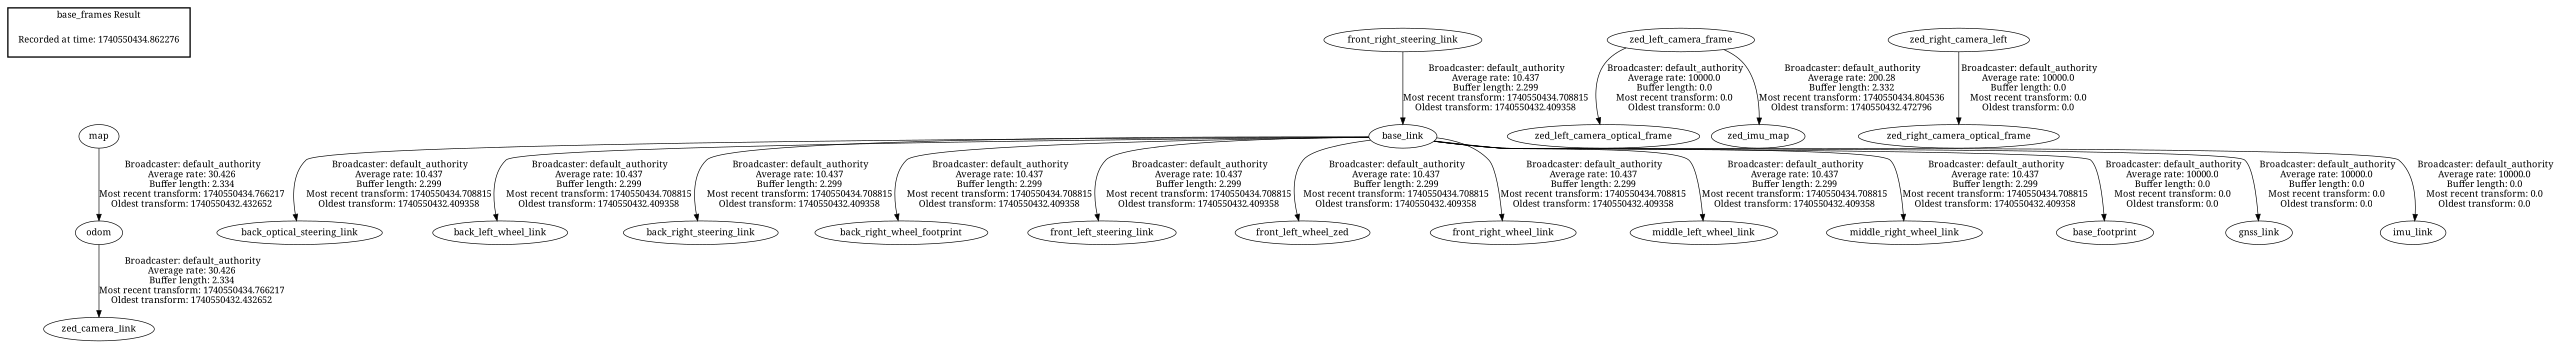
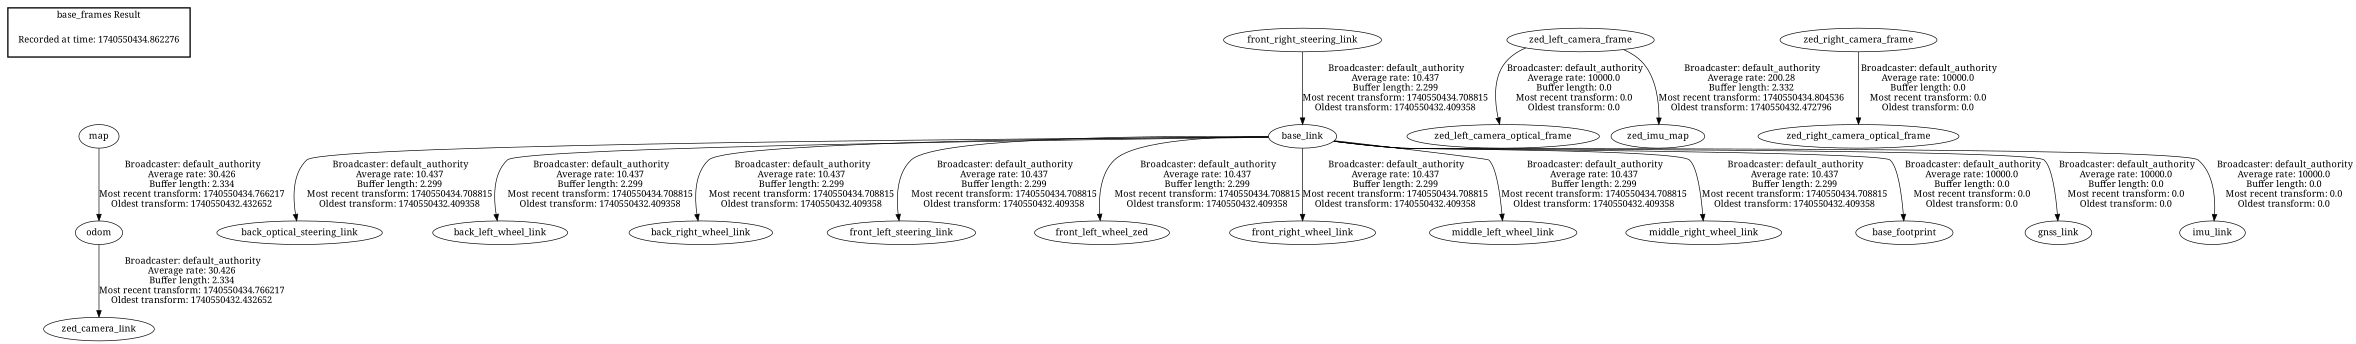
(1959, 40) -> (1858, 40)
(701, 233) -> none
(901, 233) -> (701, 233)
